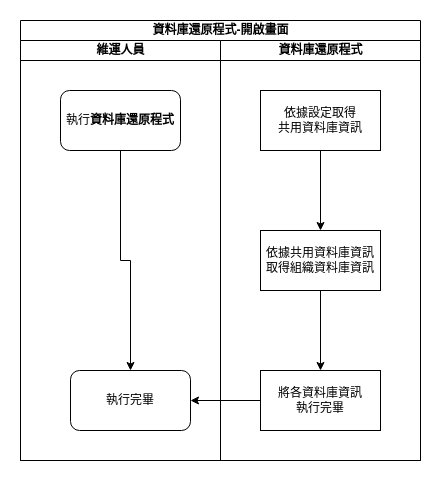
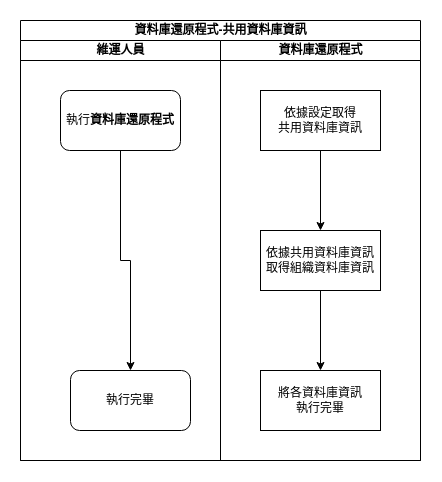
(221, 31) -> (221, 31)
(229, 401) -> none
